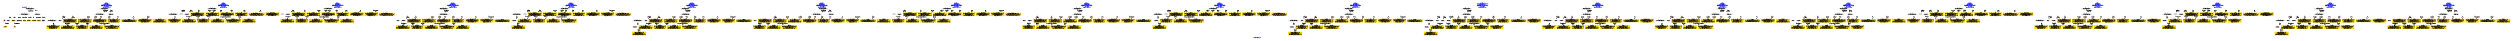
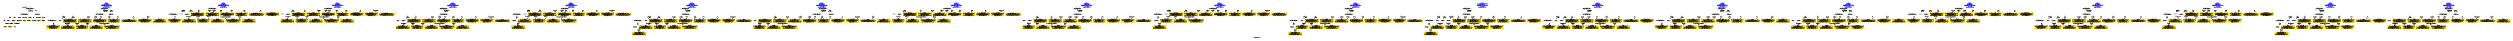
(34, 21) -> (34, 21)
(43, 21) -> (43, 21)
none -> (10, 27)
